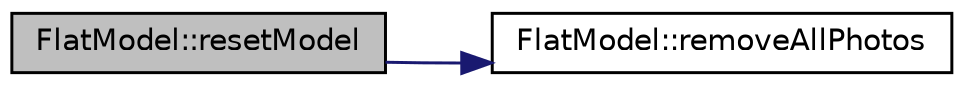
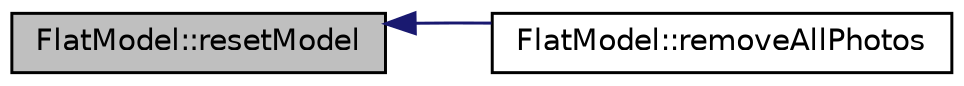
(423, 63) -> (454, 23)
